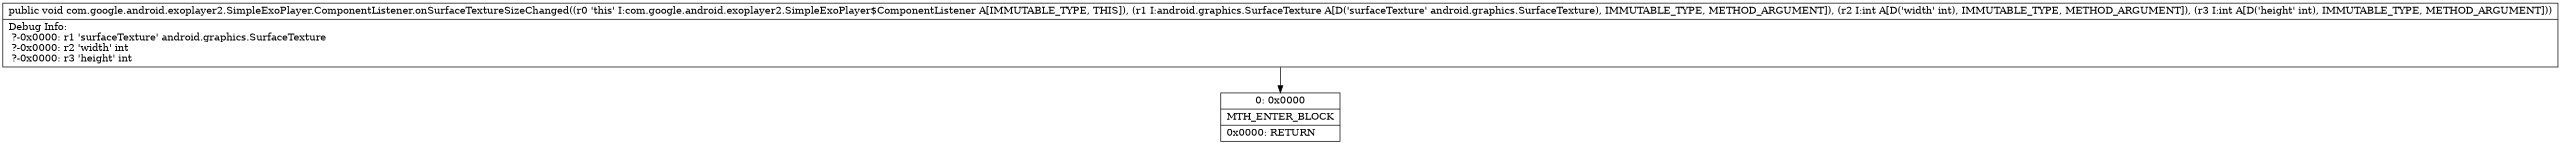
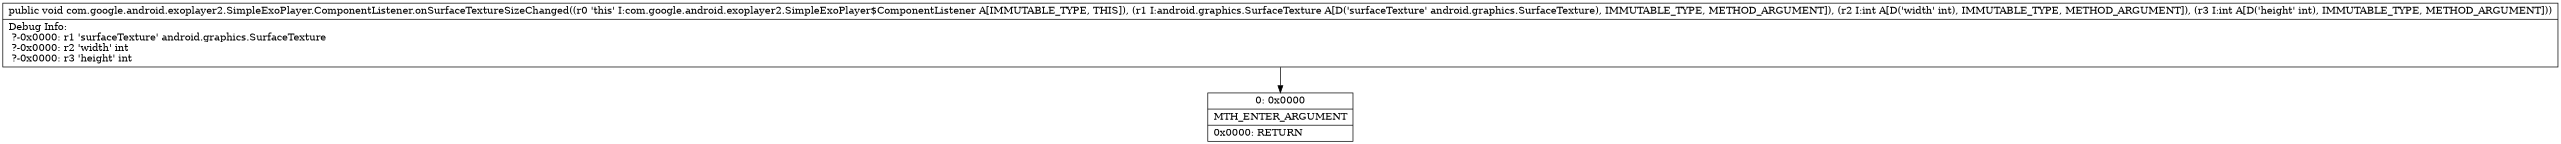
(1280, 117) -> (1280, 117)
